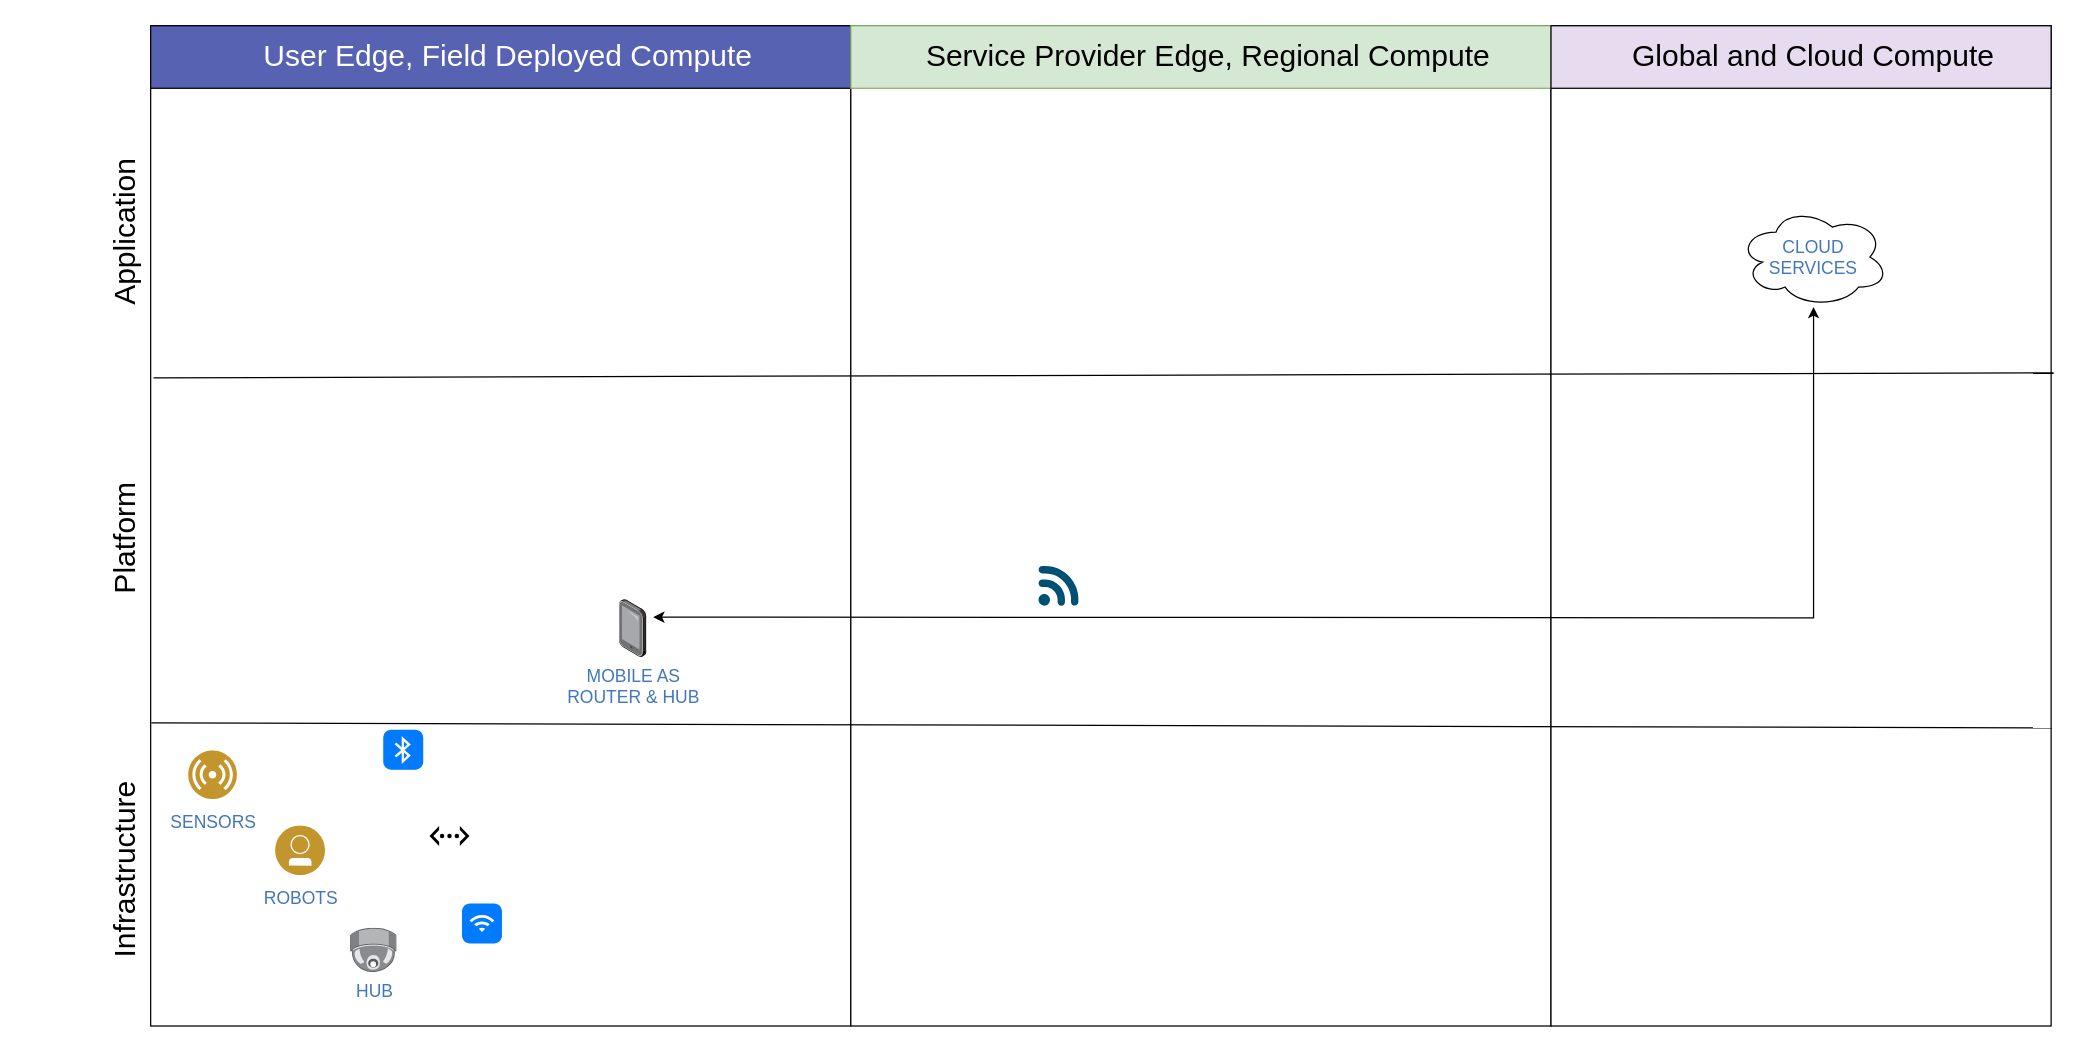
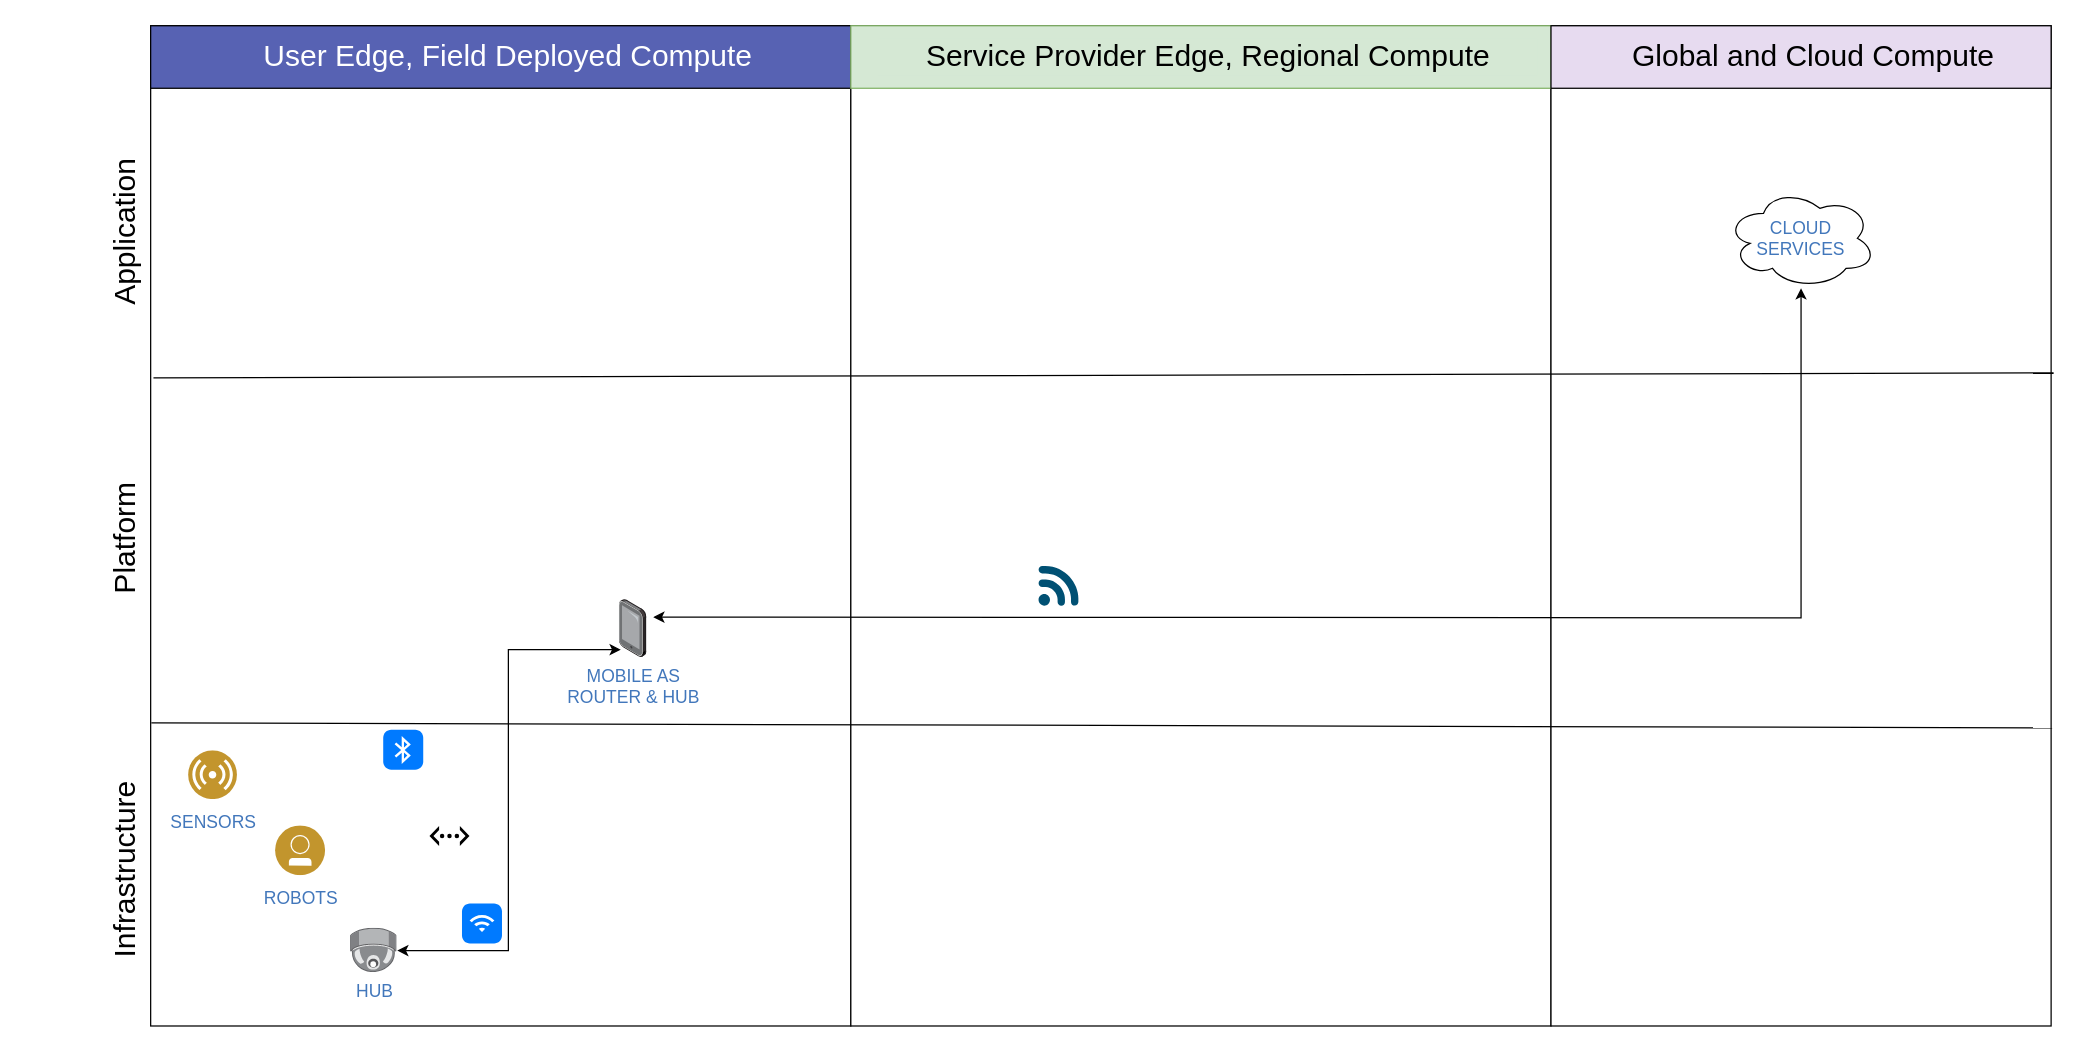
(1813, 257) -> (1801, 238)
none -> (508, 800)
